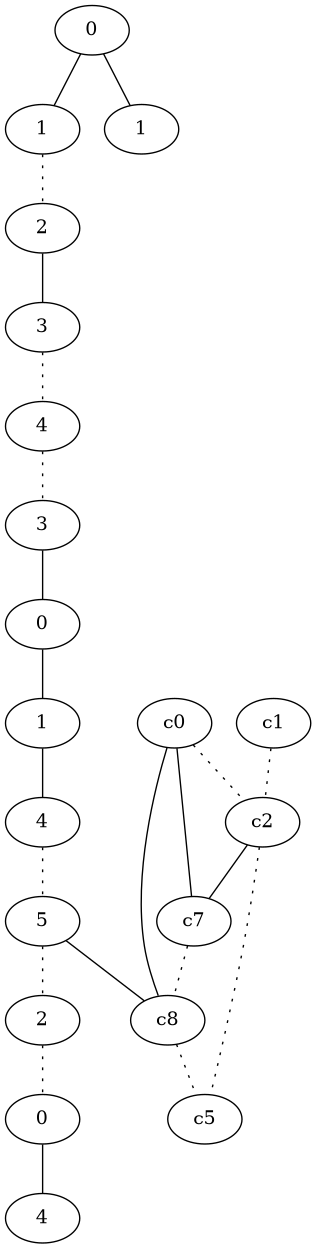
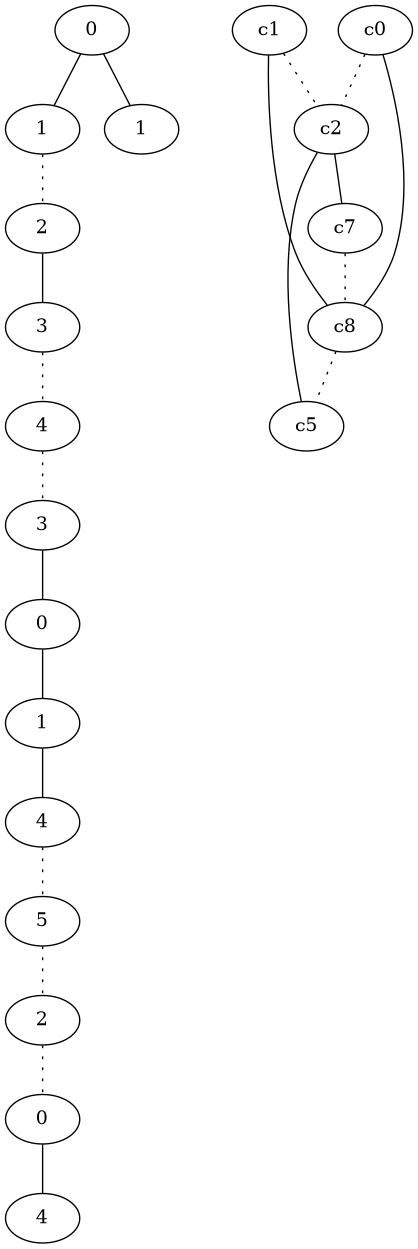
(184, 822) -> none
(105, 971) -> (278, 186)
(238, 972) -> (288, 275)
